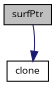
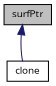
(34, 38) -> (21, 48)
